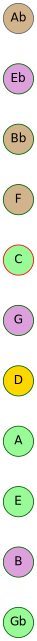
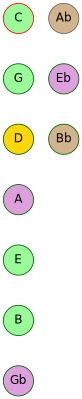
(18, 200) -> none
(18, 320) -> (18, 79)
(18, 441) -> (18, 200)
(18, 562) -> (18, 320)
(18, 622) -> (18, 381)
